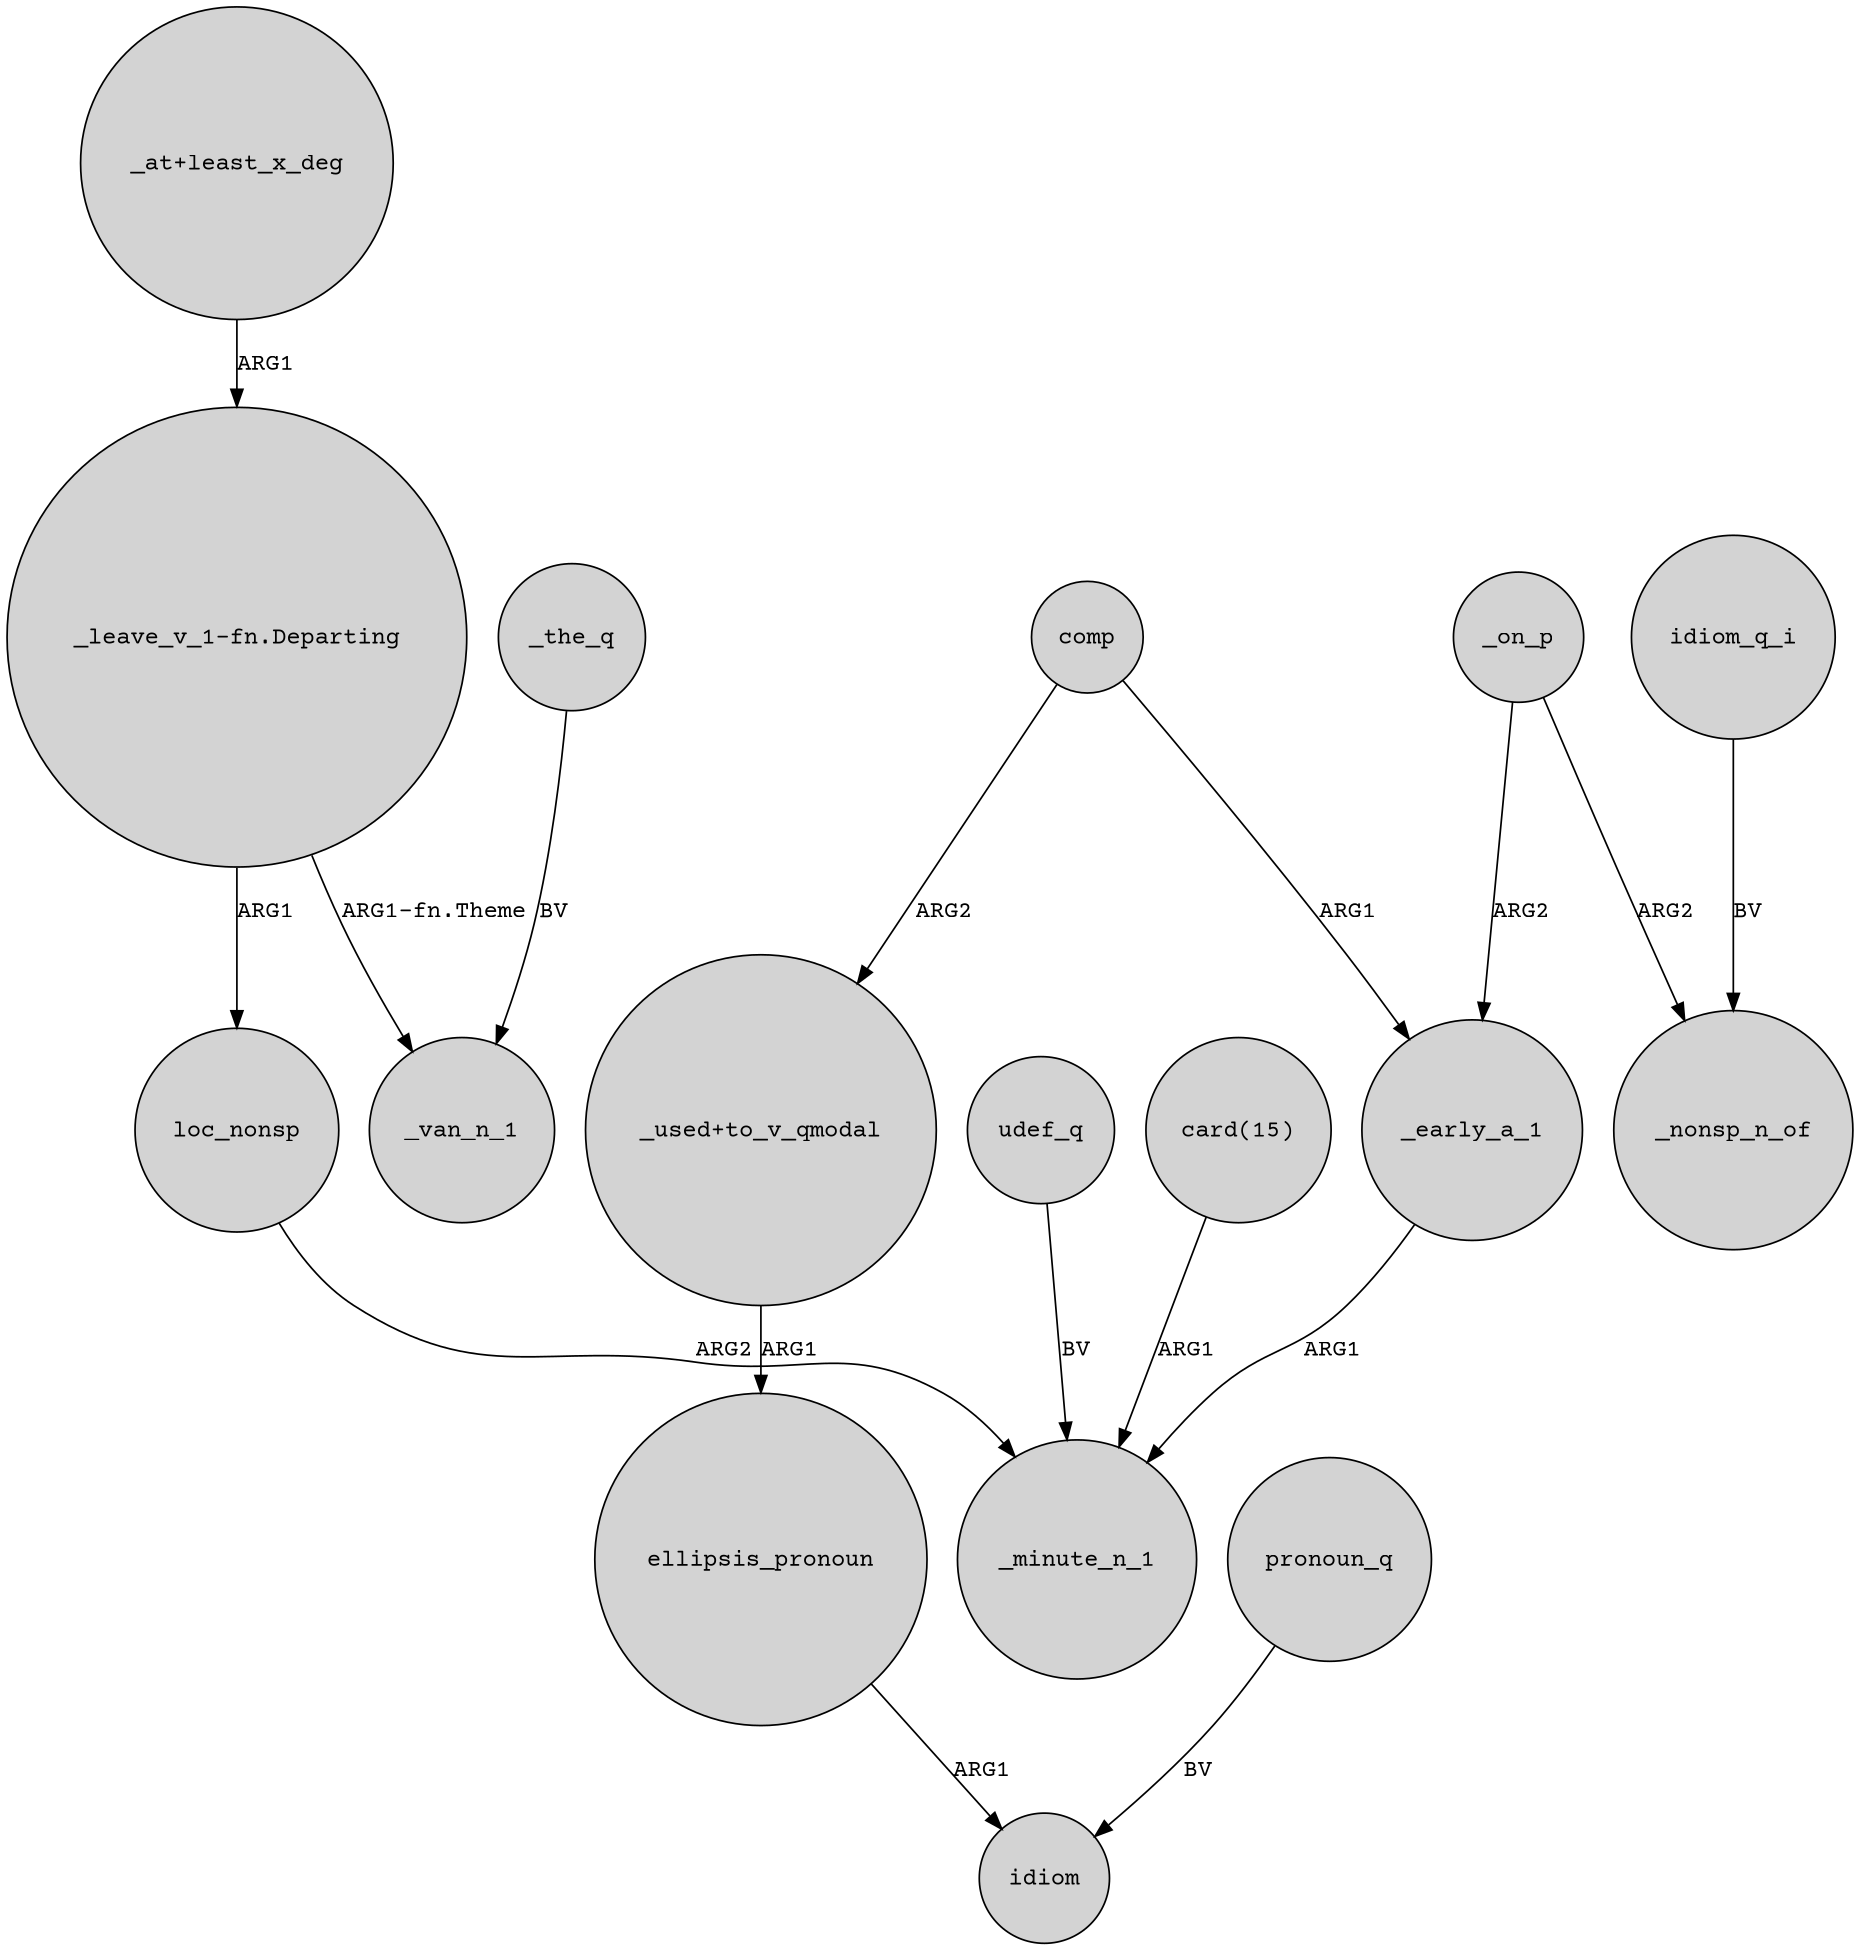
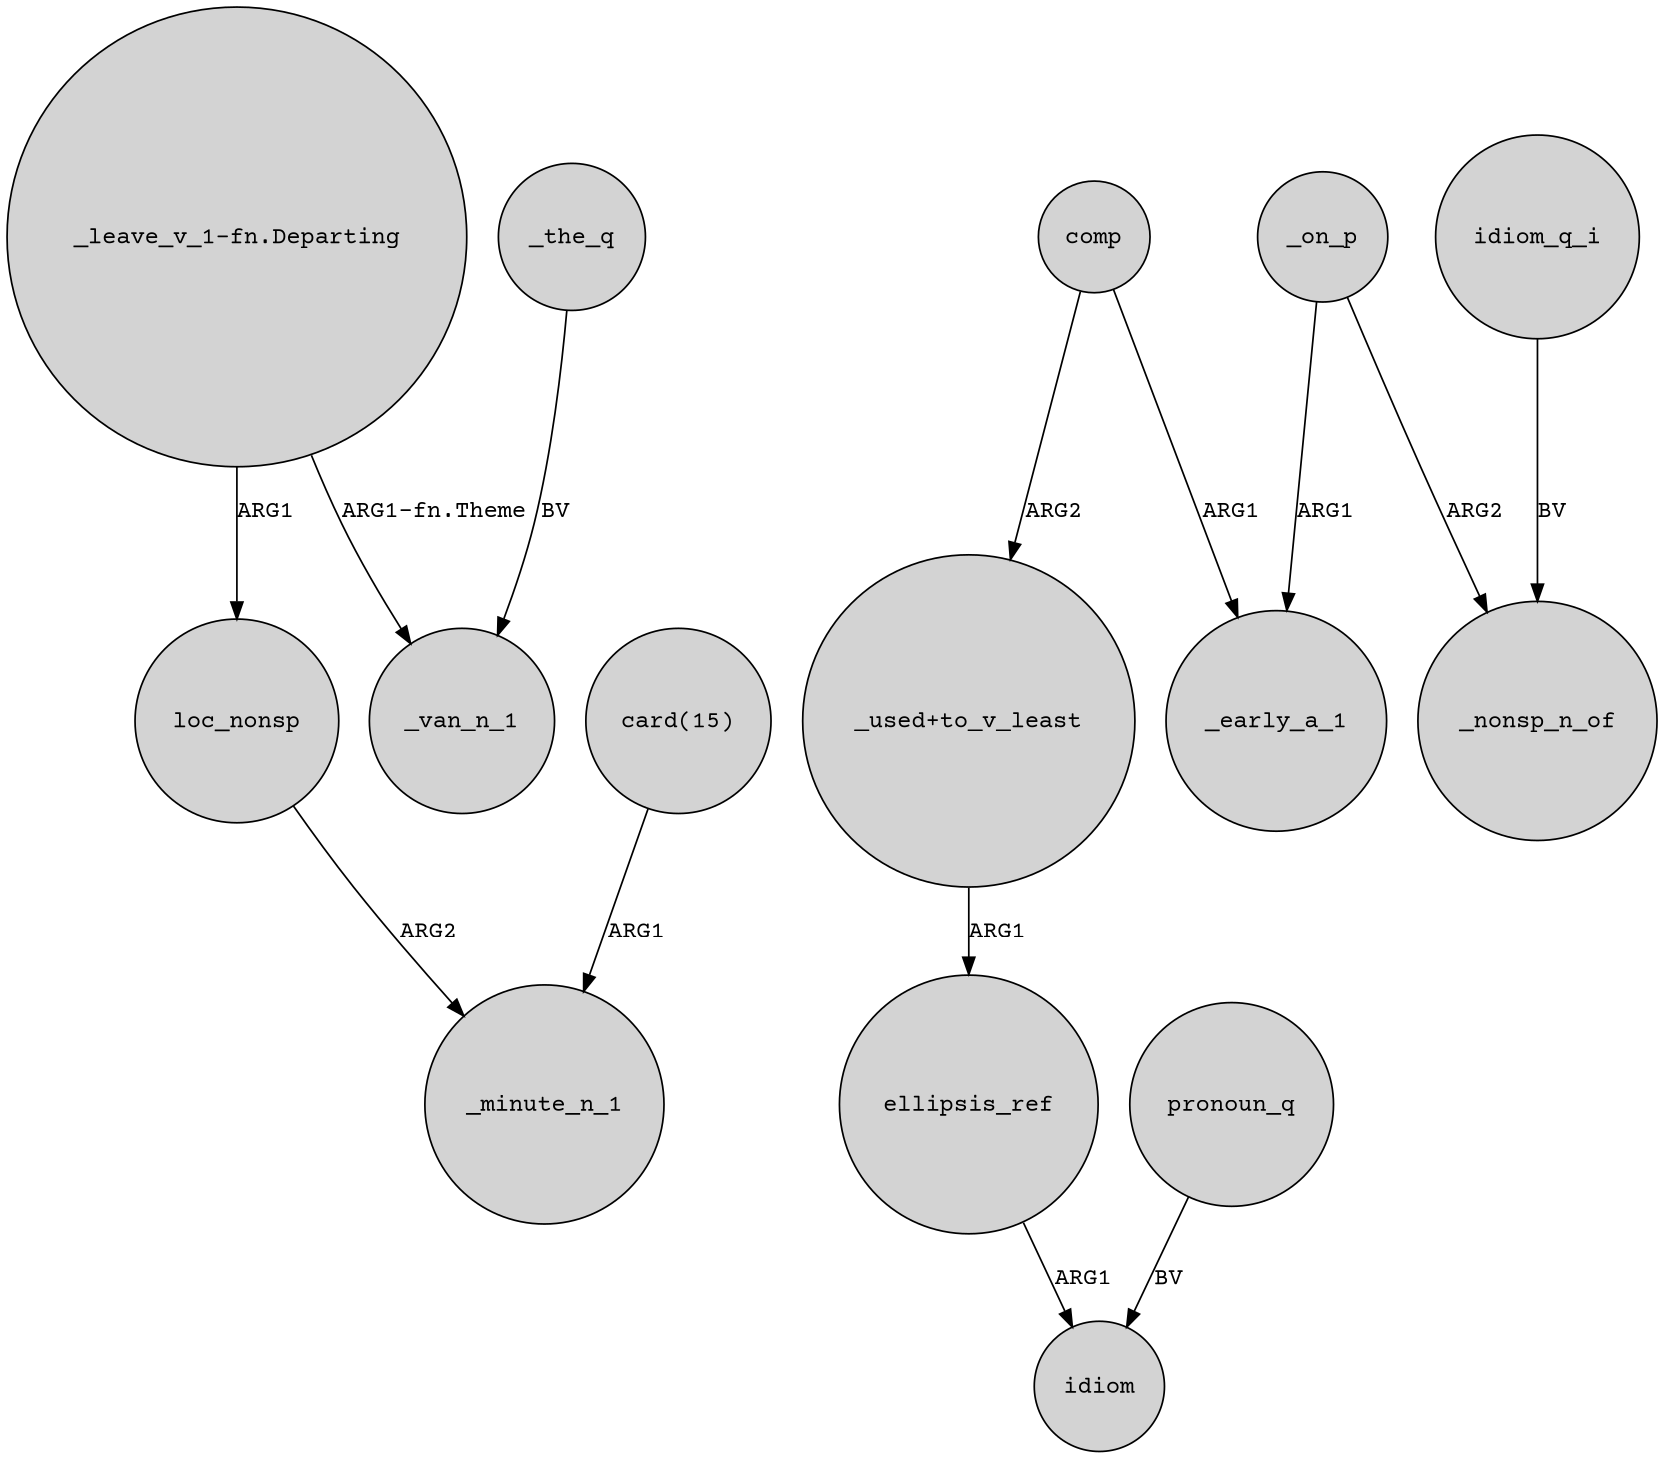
(237, 163) -> none
(1522, 911) -> (1326, 511)
(761, 1130) -> (969, 721)
(1041, 1130) -> none
(1293, 1344) -> none
(761, 1559) -> (969, 1104)
